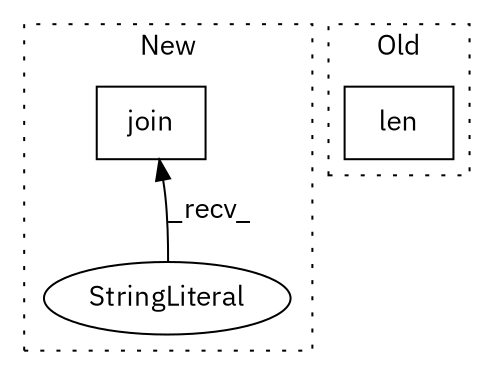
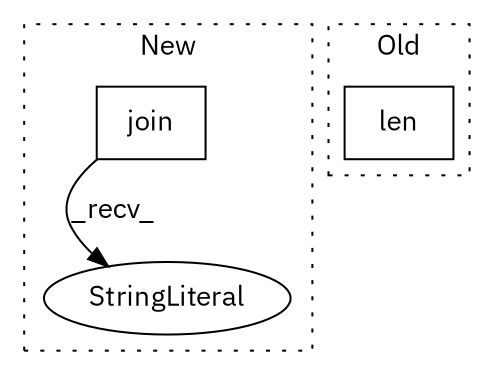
(167, 221) -> (67, 205)
